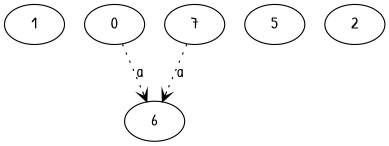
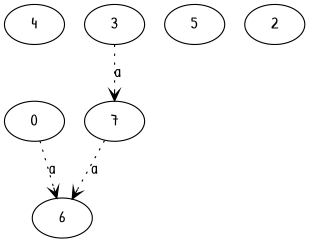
(34, 24) -> (34, 24)
none -> (115, 24)
